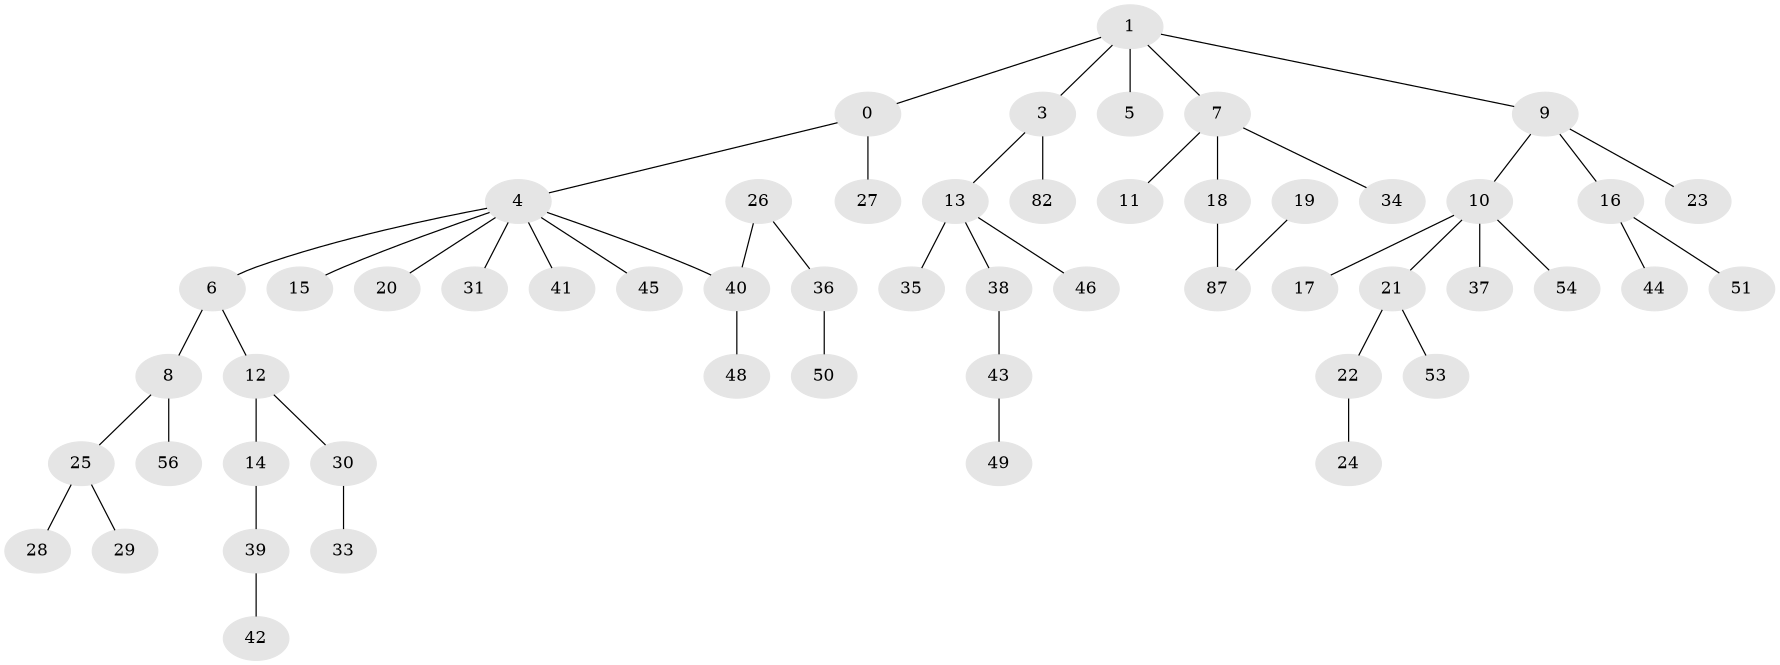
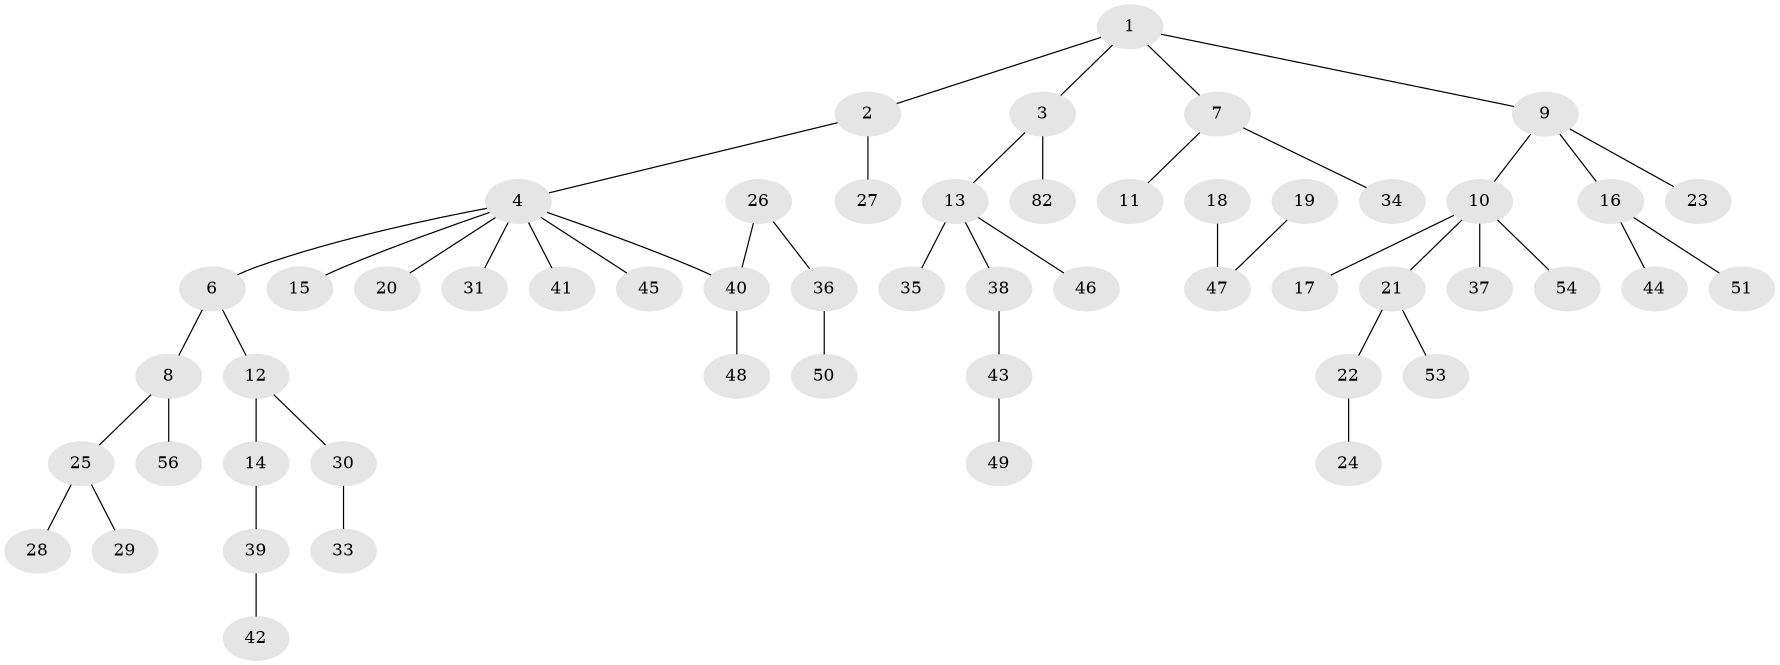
(868, 114) -> (868, 114)
(1130, 114) -> none
(1218, 158) -> none
(1218, 289) -> (1218, 289)
